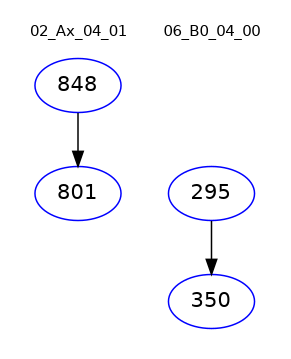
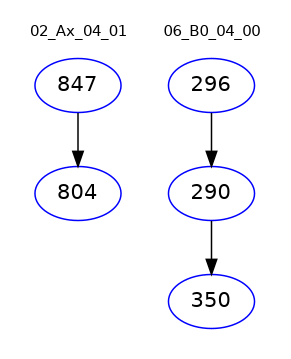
(78, 86) -> (78, 86)
none -> (212, 86)
(78, 194) -> (78, 194)
(212, 194) -> (212, 194)
